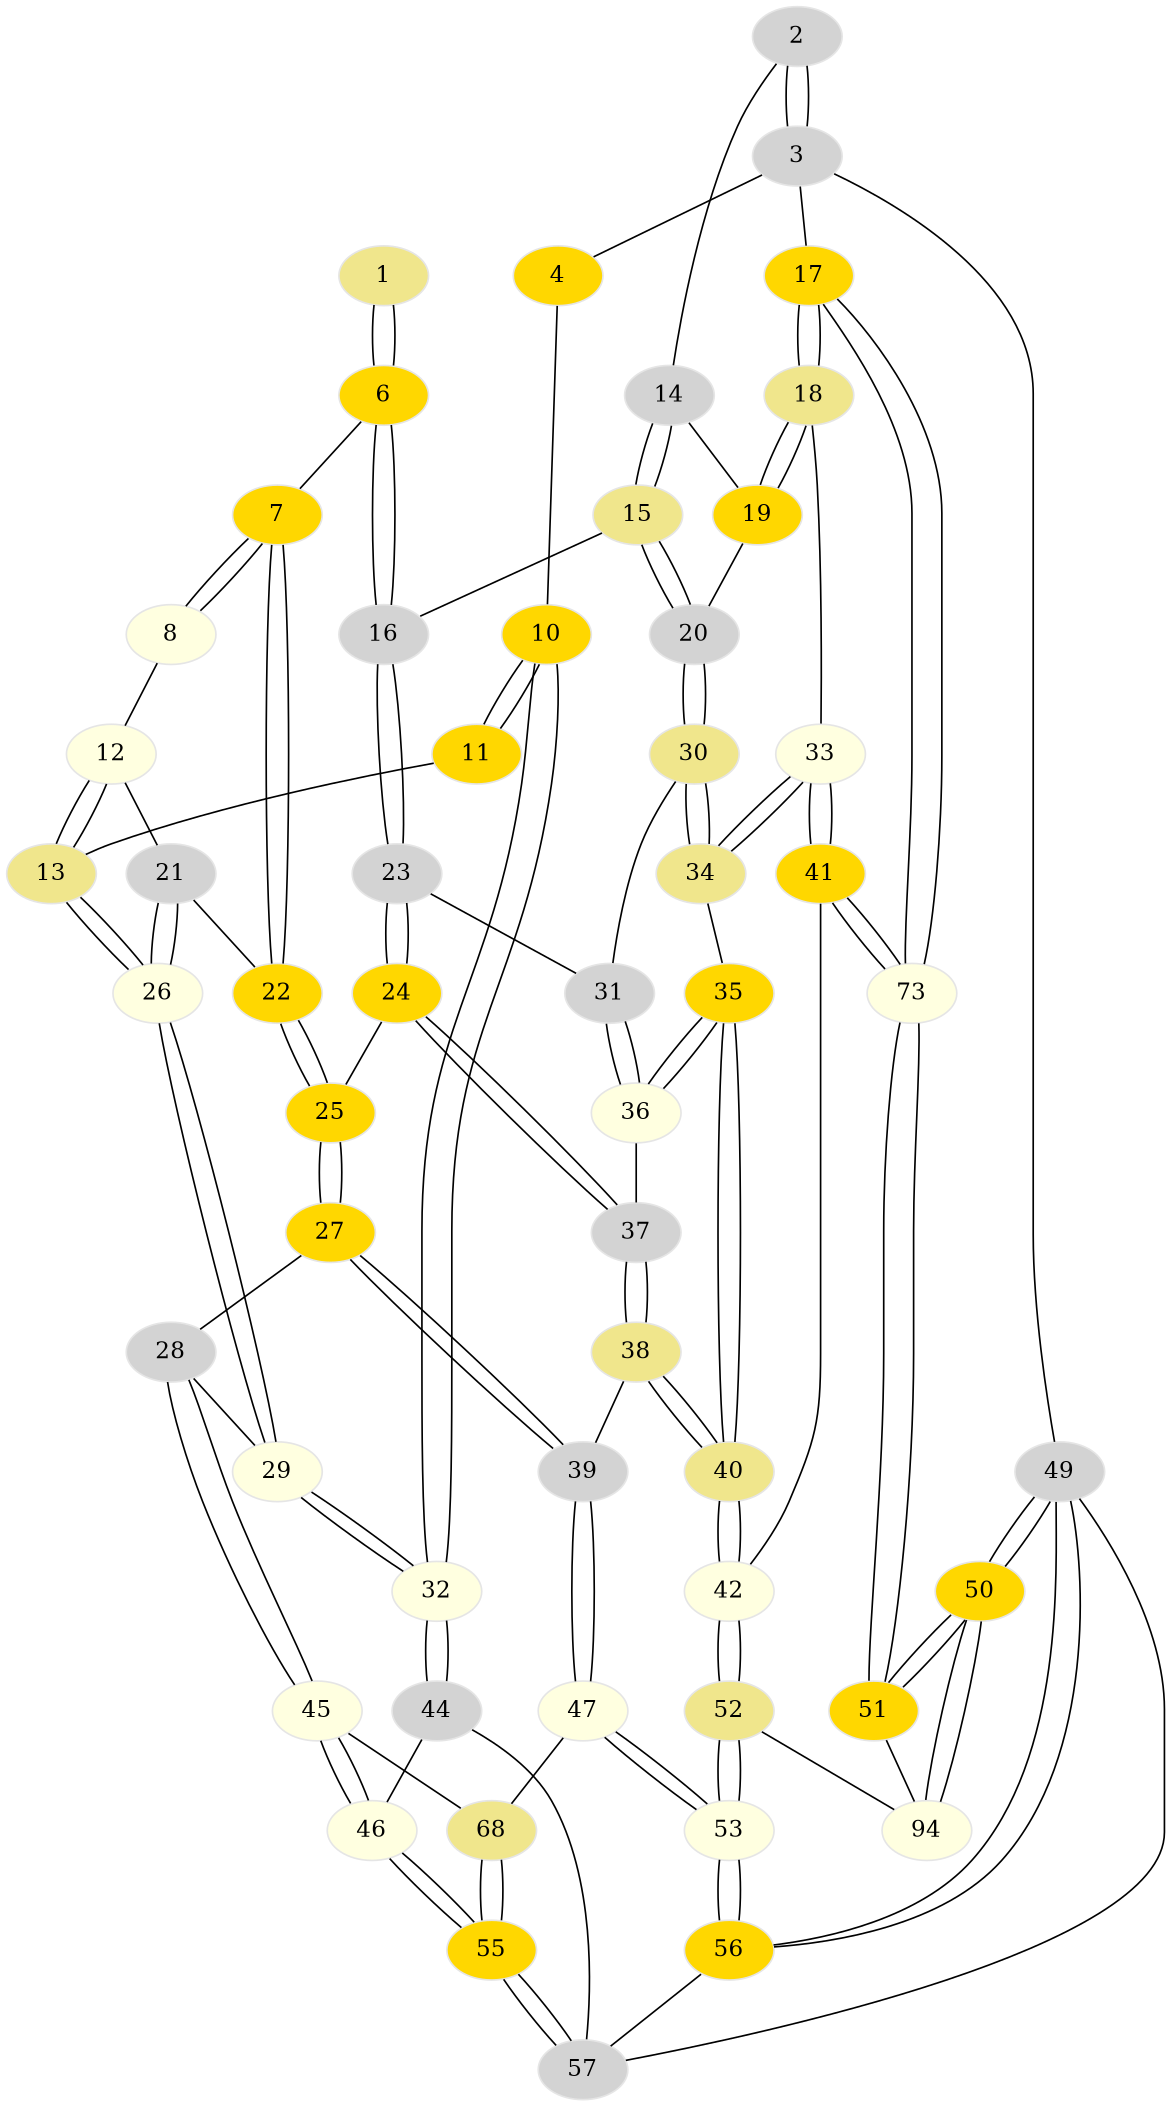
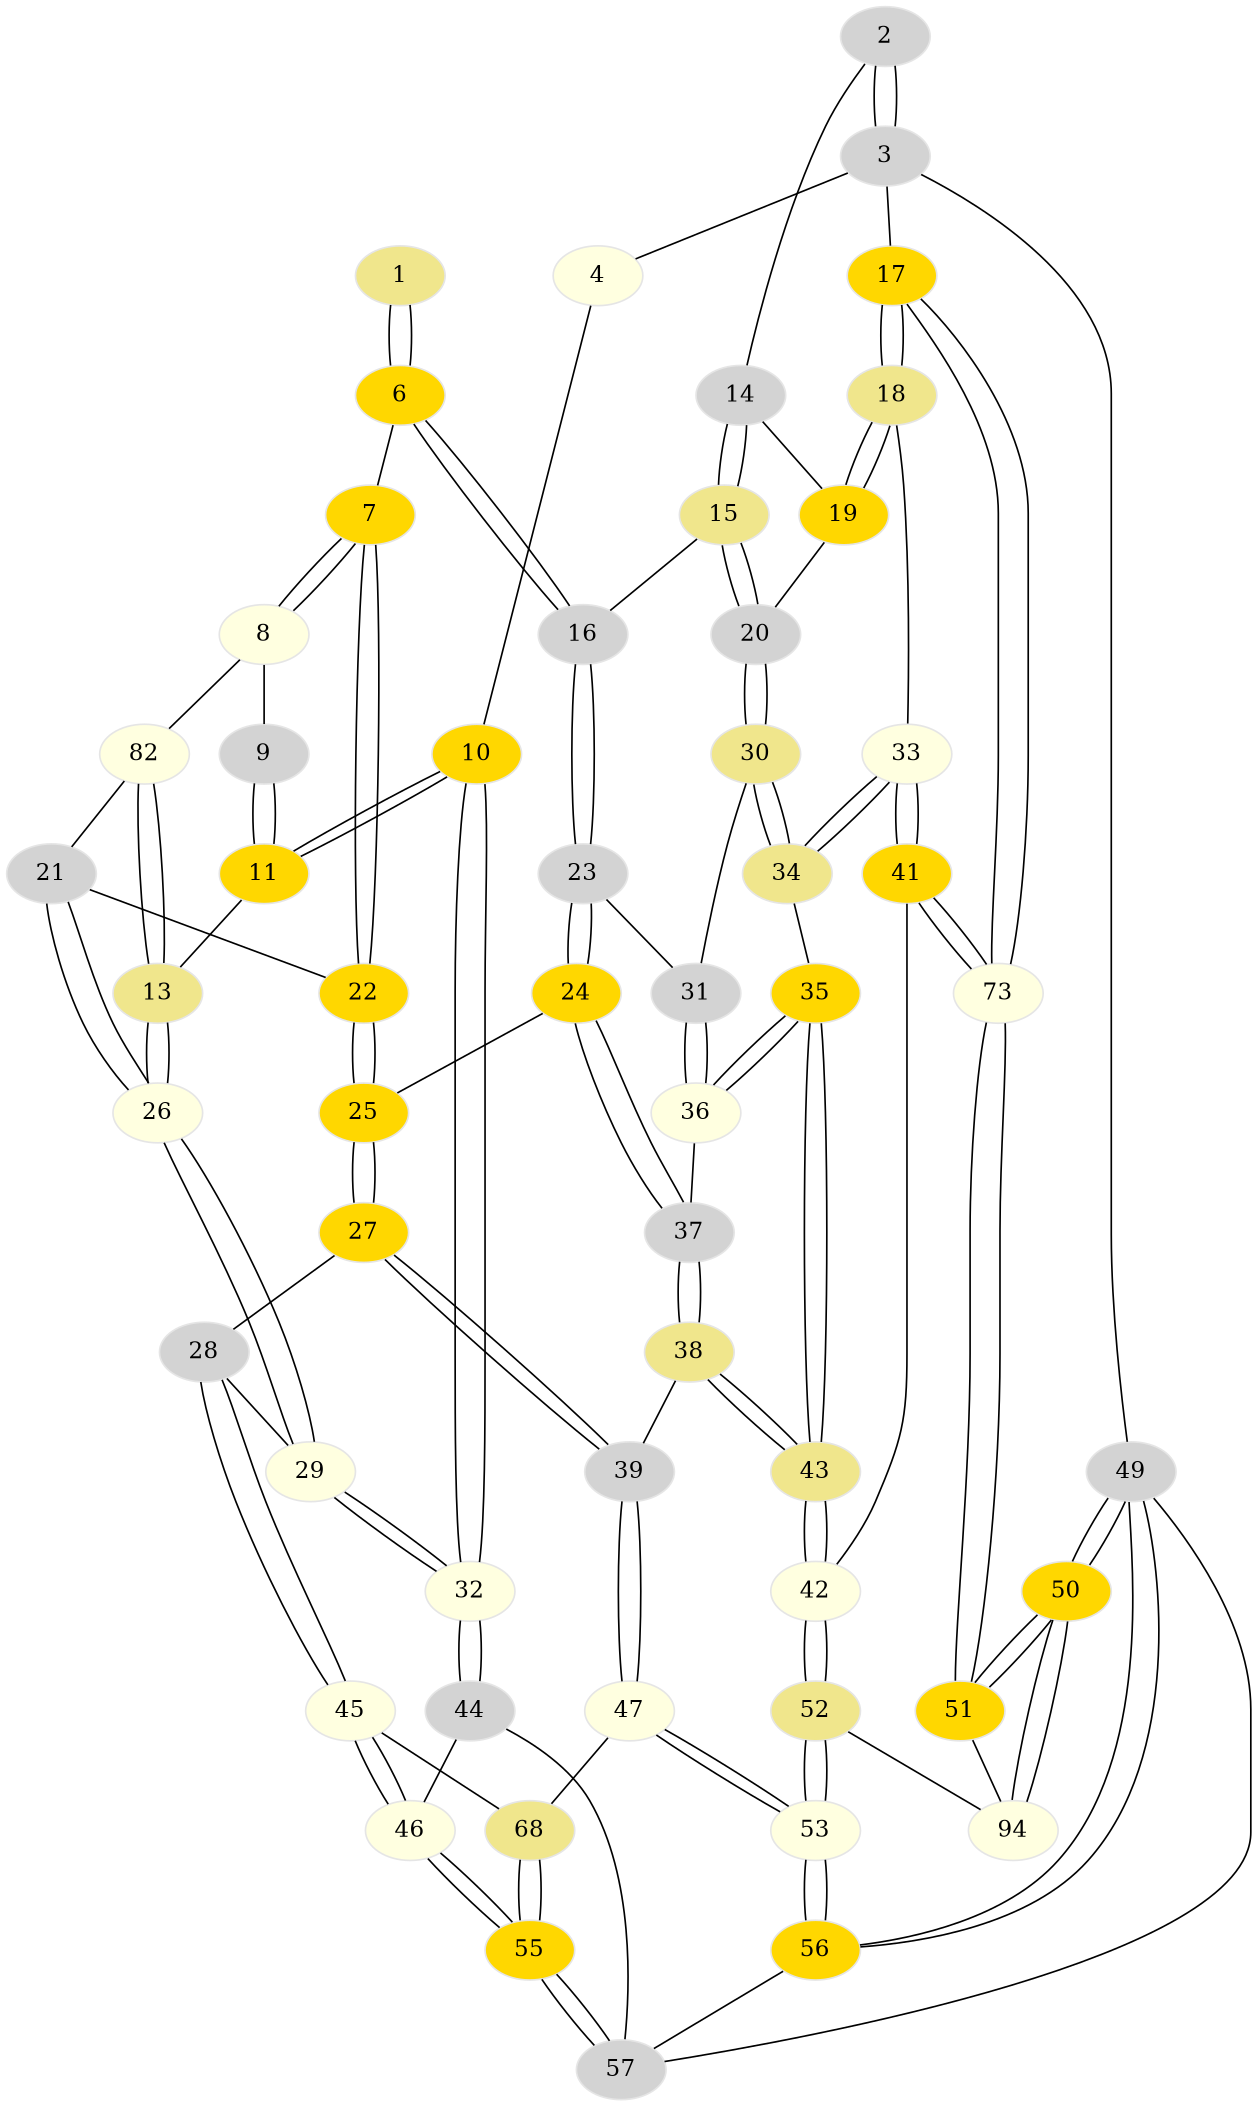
(558, 276) -> (598, 276)
(111, 754) -> (145, 754)
none -> (264, 754)
(729, 1472) -> (816, 1472)
